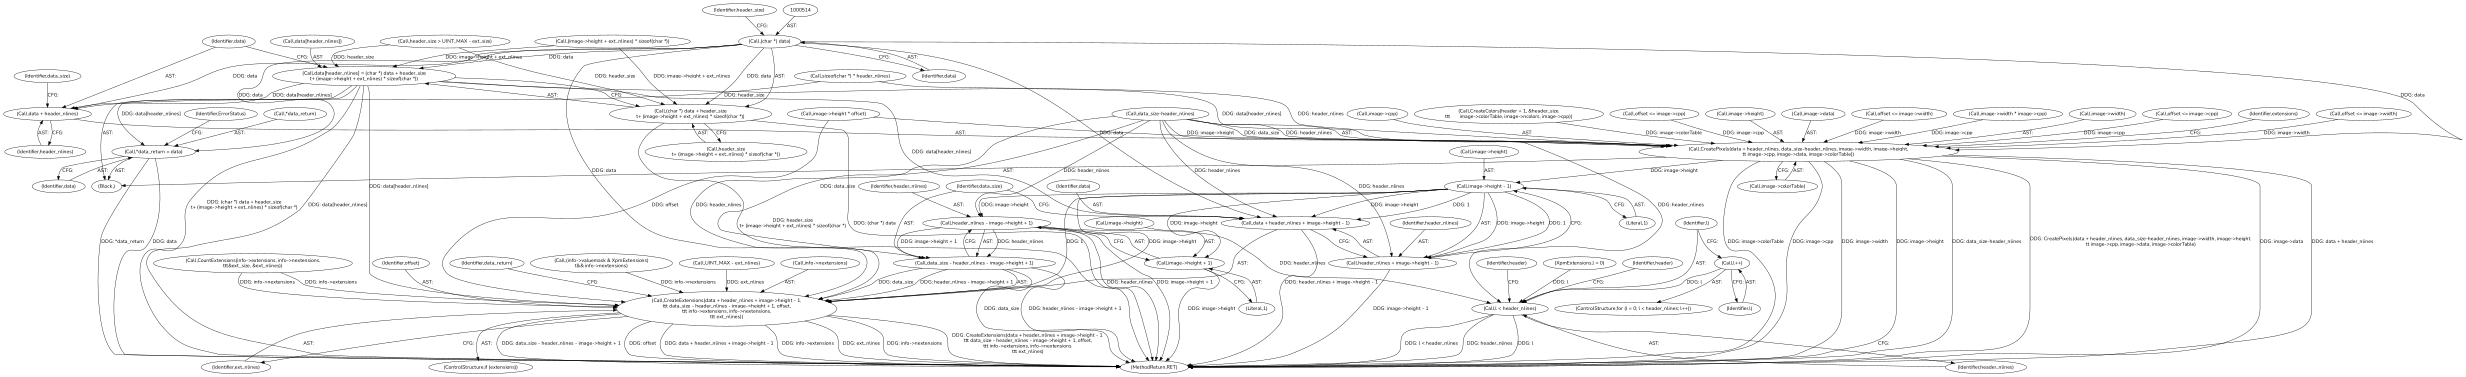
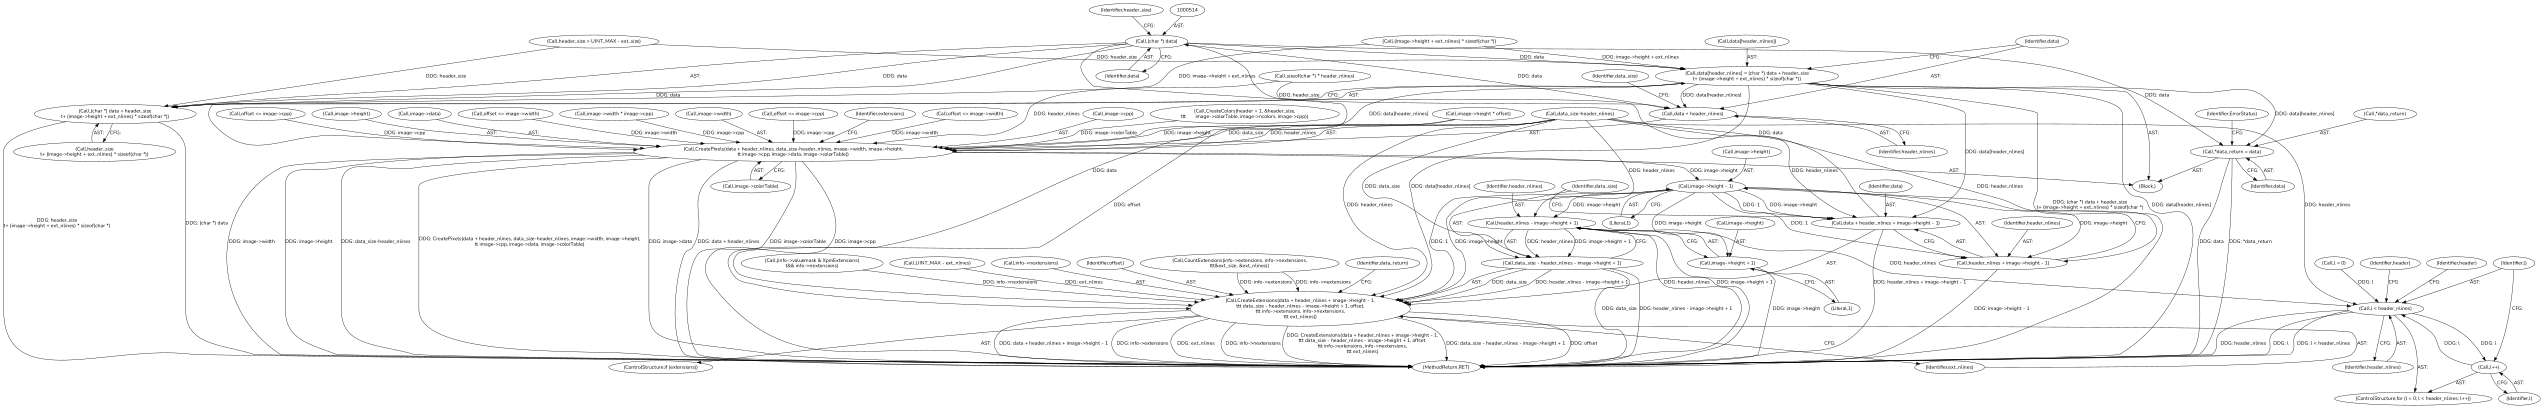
(1041, 96) -> (1546, 100)
(1580, 263) -> (2334, 263)
none -> (2453, 328)
none -> (2416, 348)
